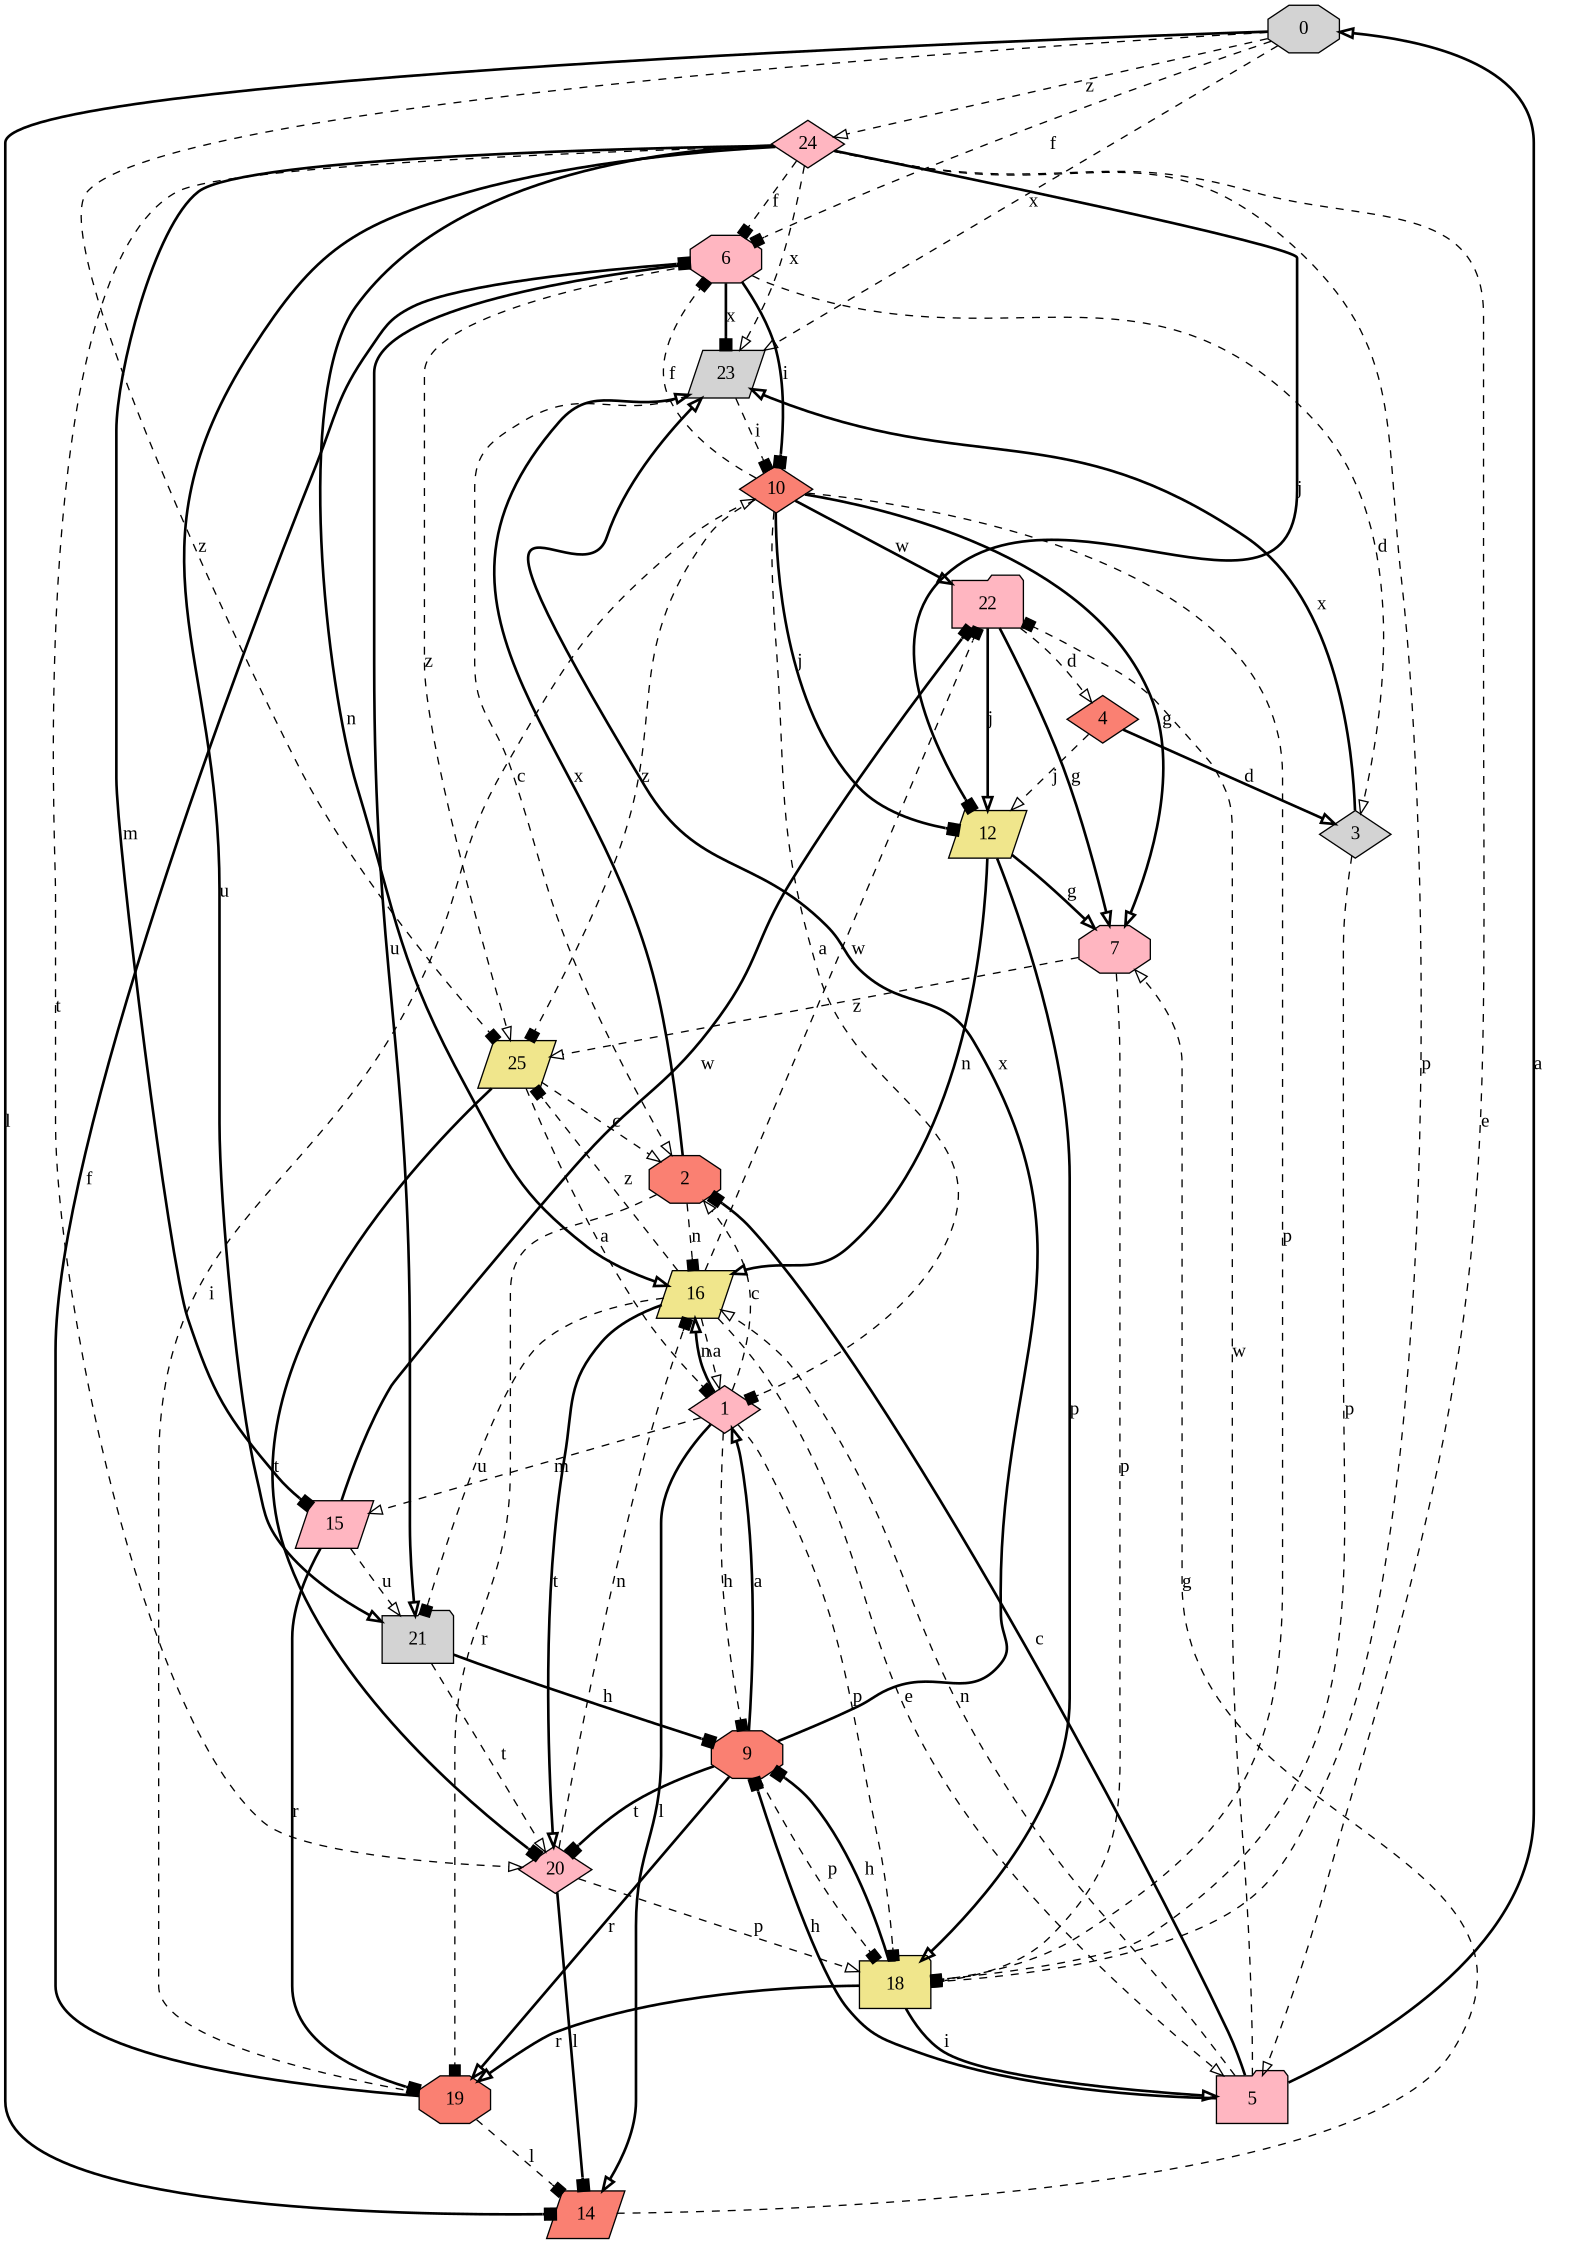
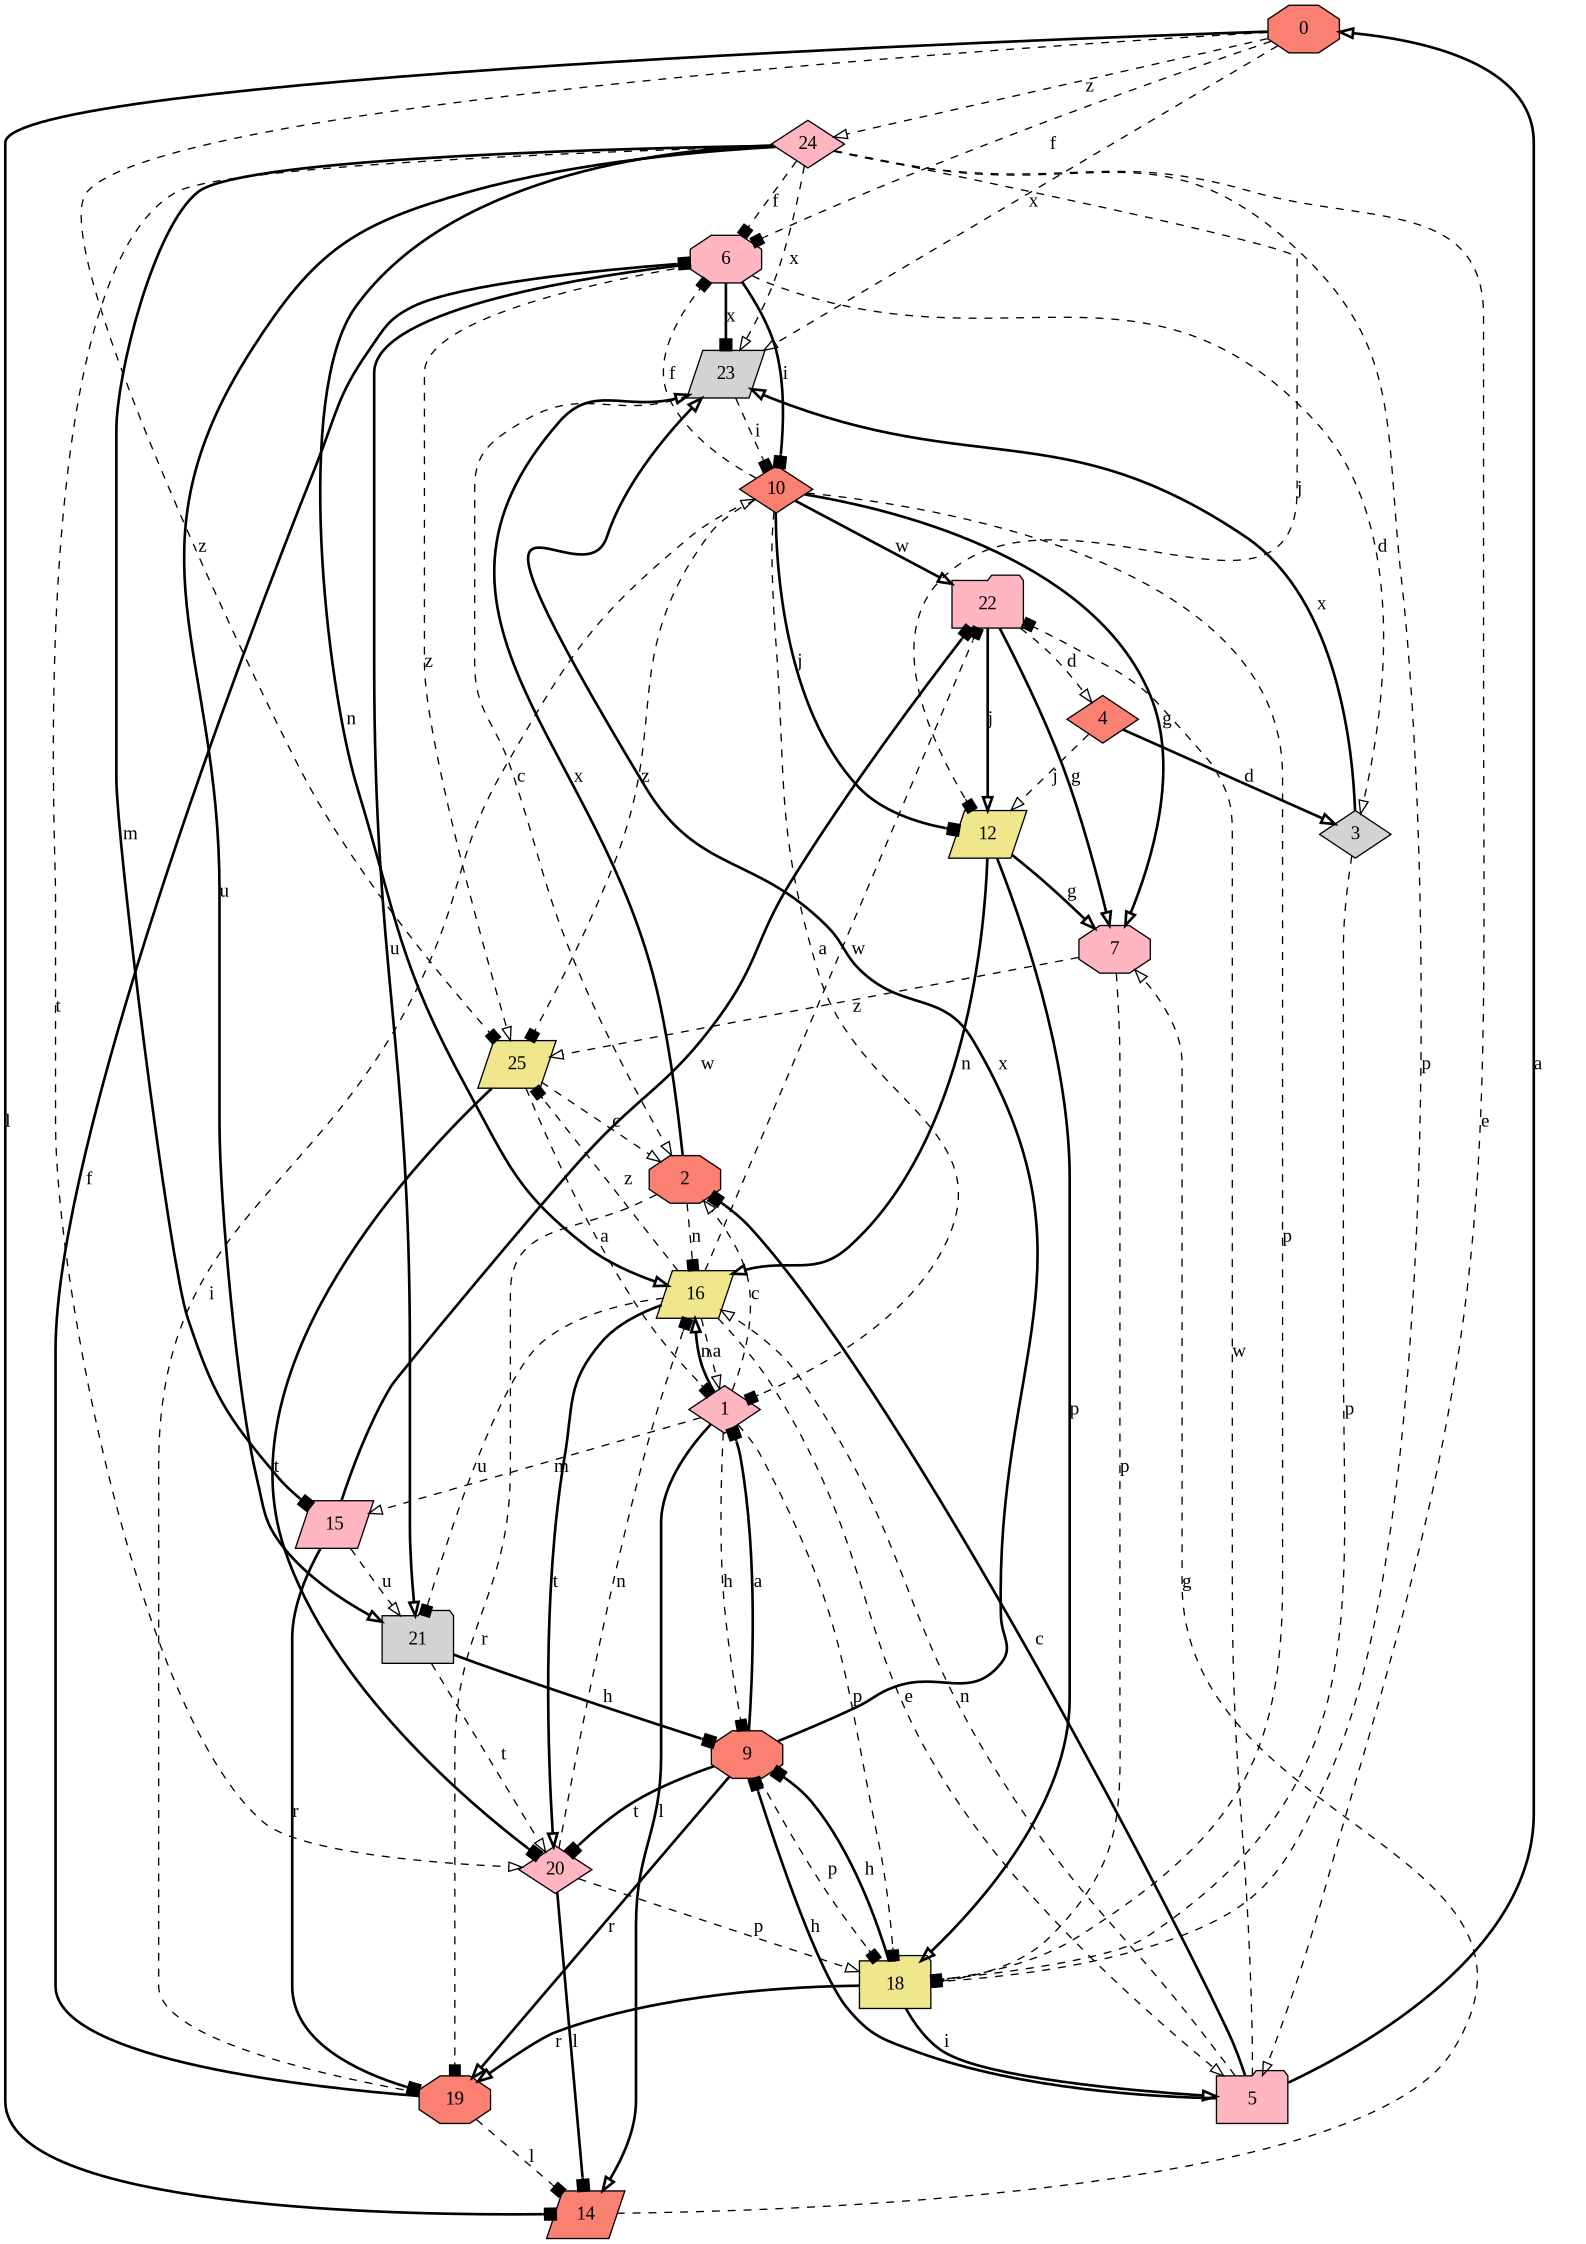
(1304, 29) -> (1304, 29)
(1297, 460) -> (1297, 460)
(752, 1586) -> (752, 1586)
